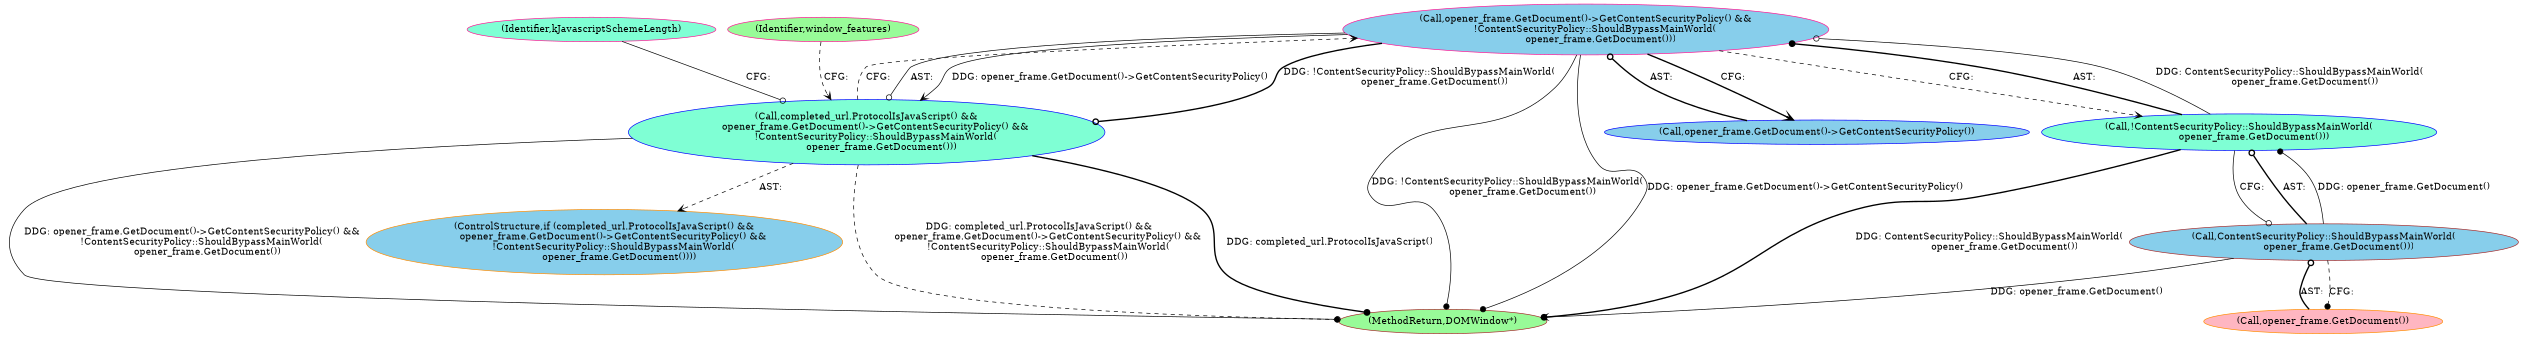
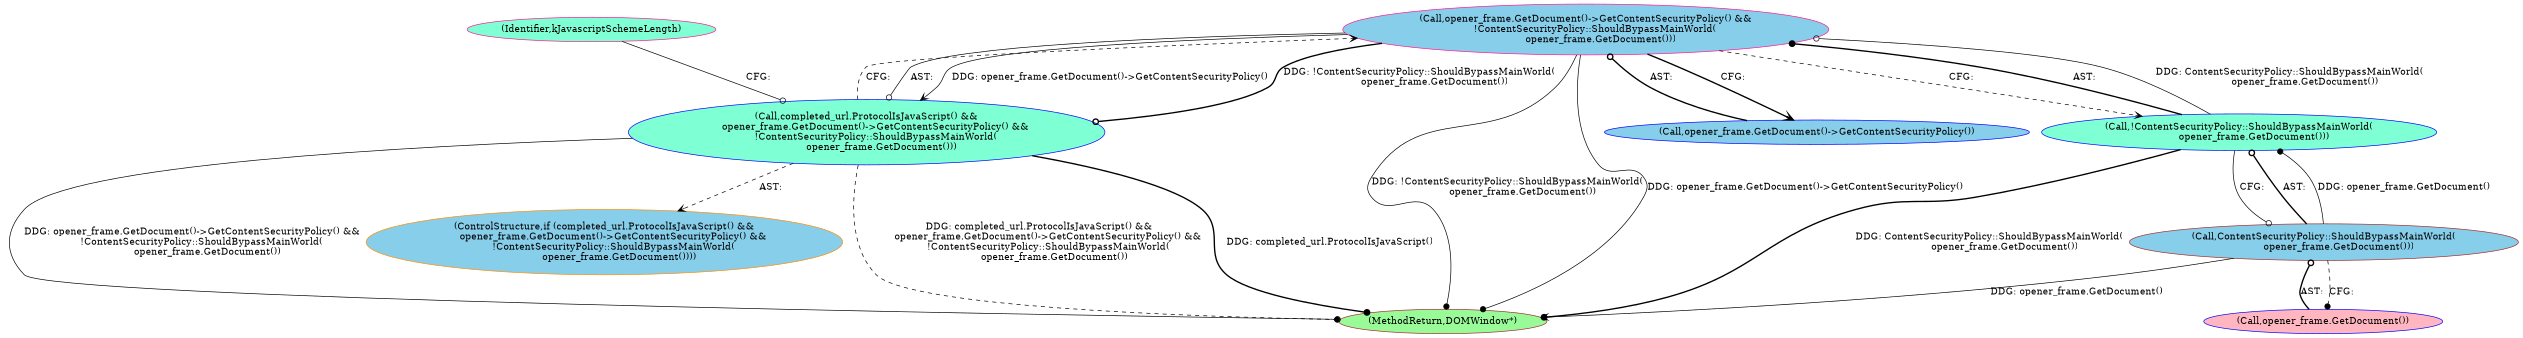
(823, 29) -> none
(2323, 321) -> (2323, 321)
